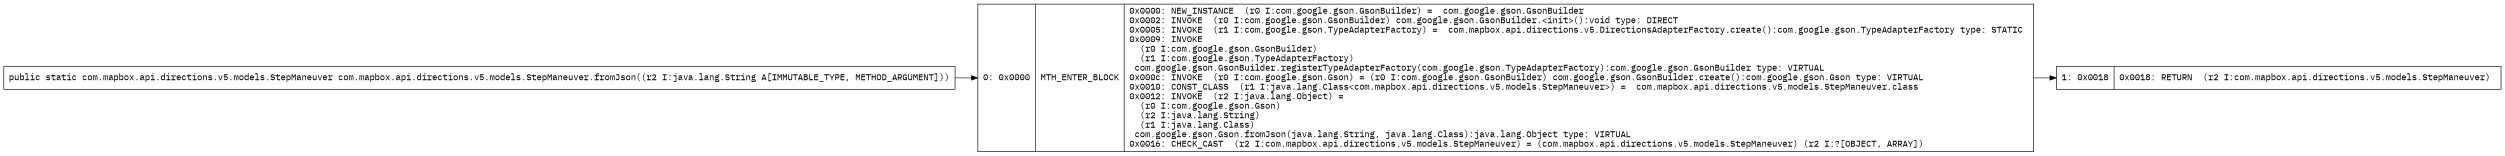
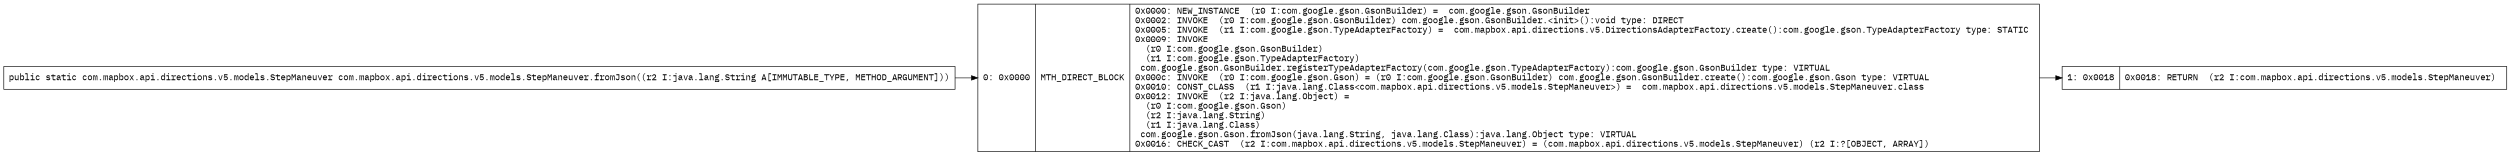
(1080, 78) -> (1083, 78)
